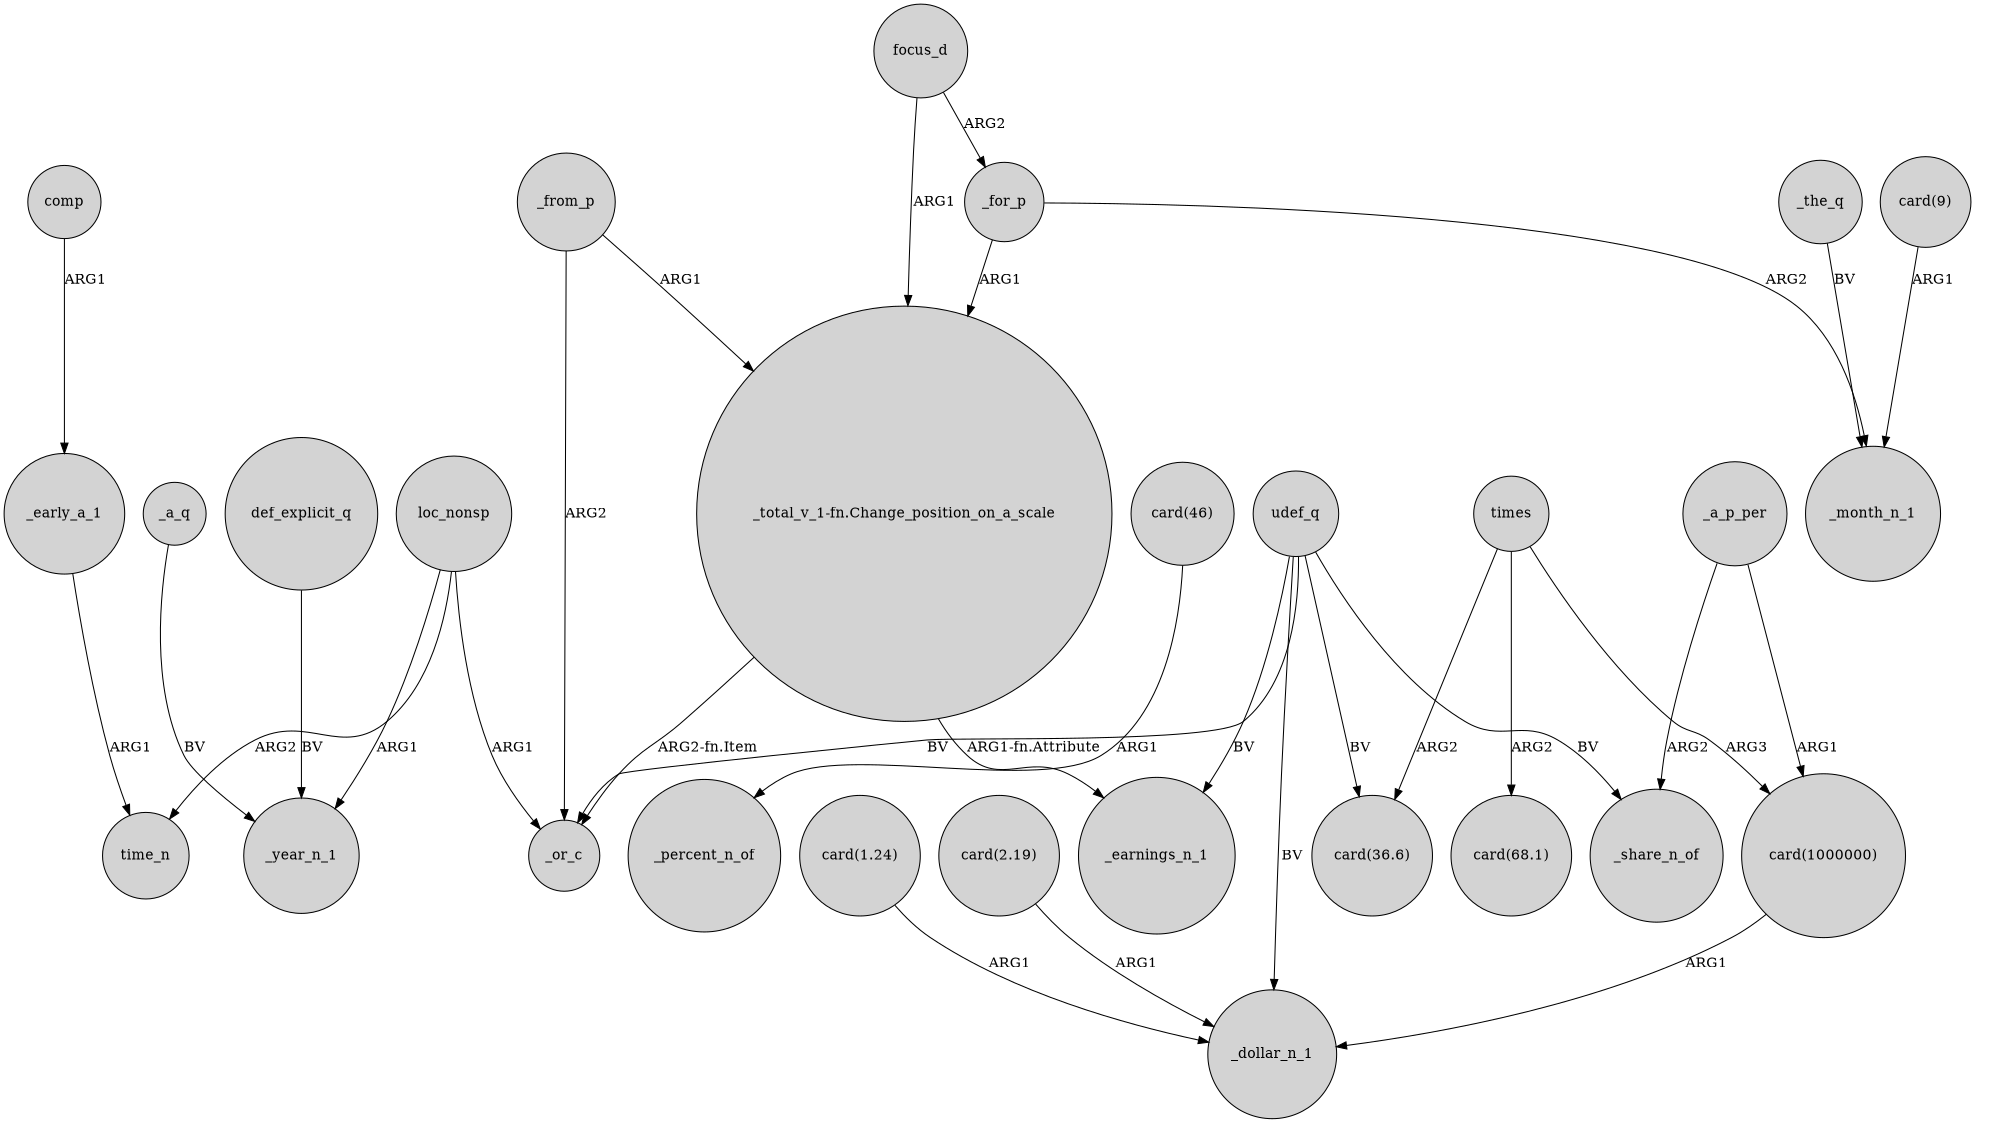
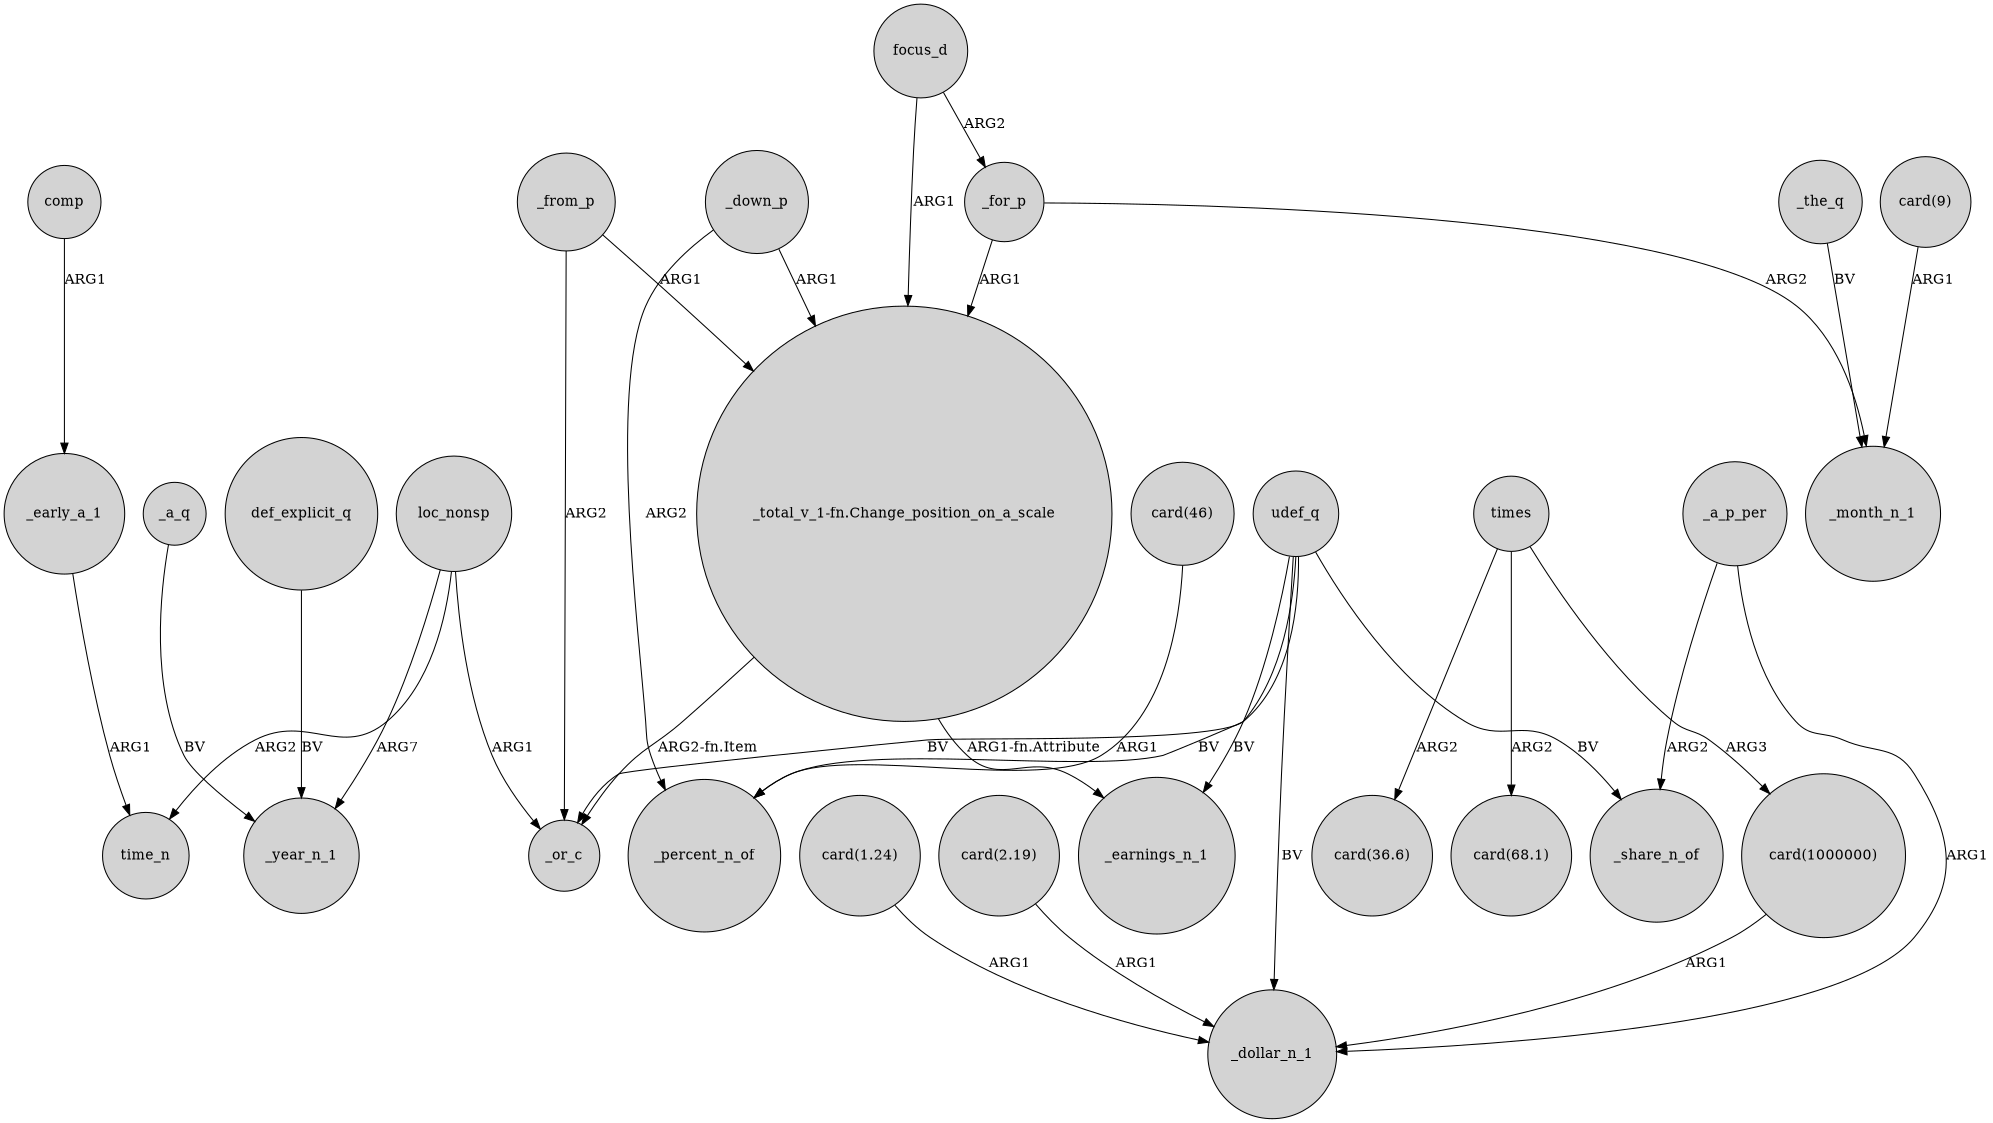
none -> (757, 202)
(1774, 665) -> (1871, 968)
(1331, 671) -> (1108, 761)
(398, 748) -> (398, 748)
